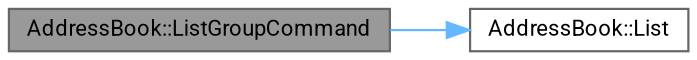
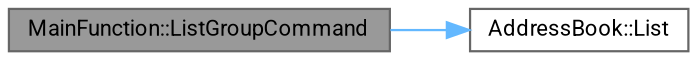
(199, 30) -> (199, 30)
